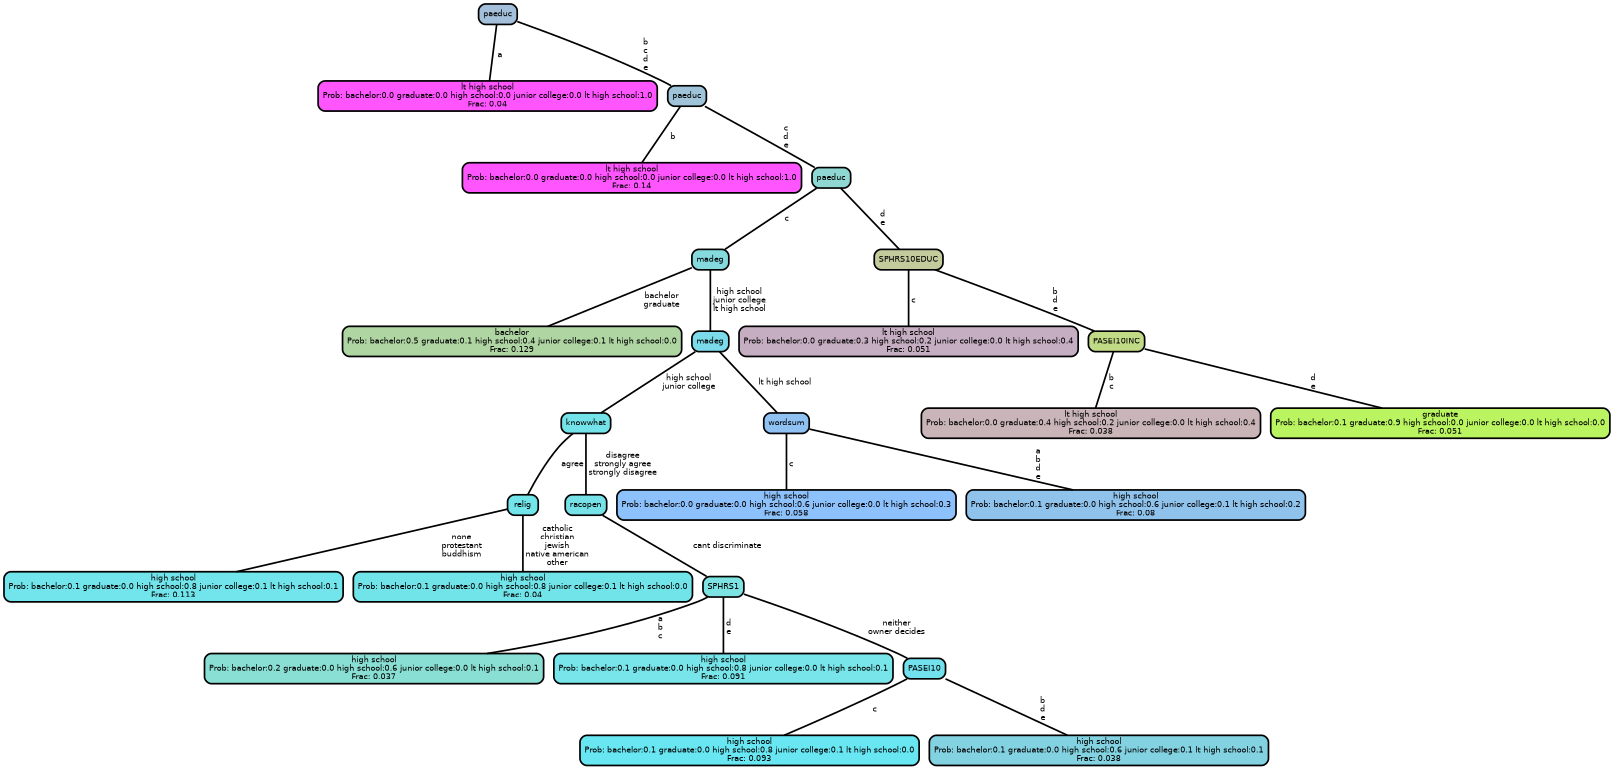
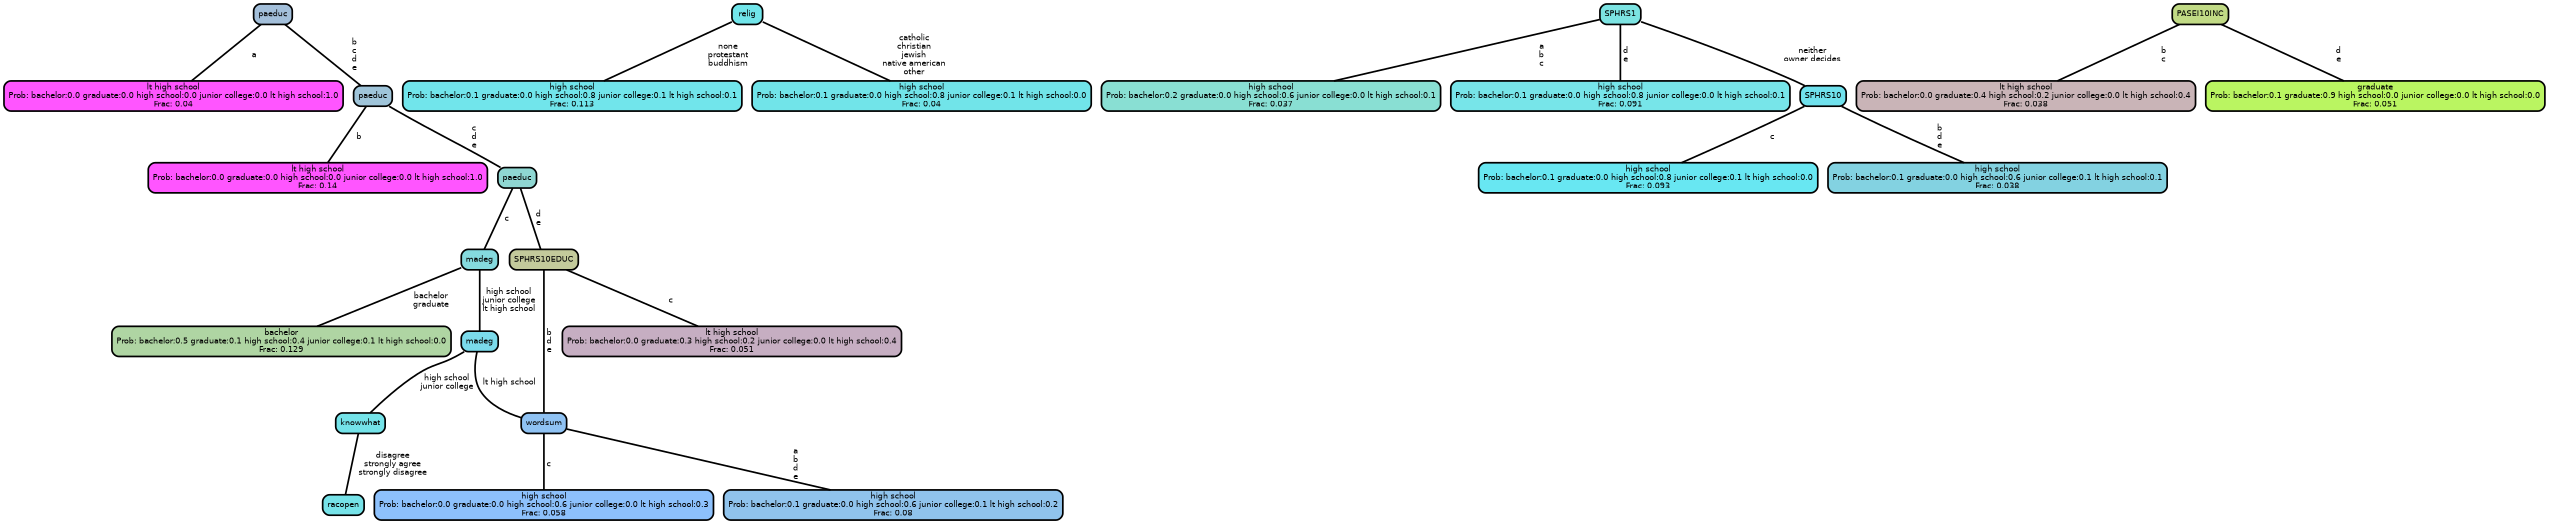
(1015, 300) -> (544, 341)
(547, 462) -> none
(655, 546) -> none
(925, 669) -> (1823, 96)
